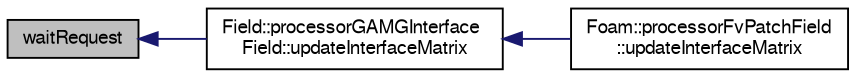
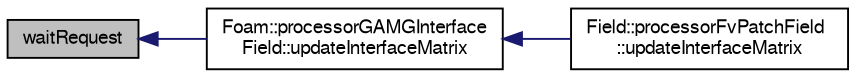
(355, 39) -> (355, 39)
(710, 39) -> (710, 39)
